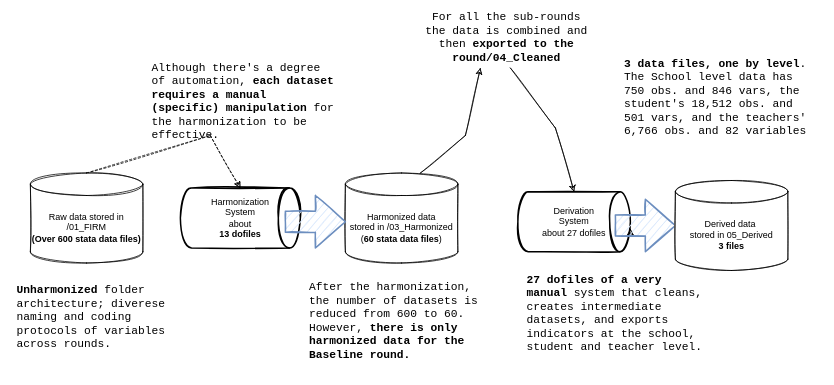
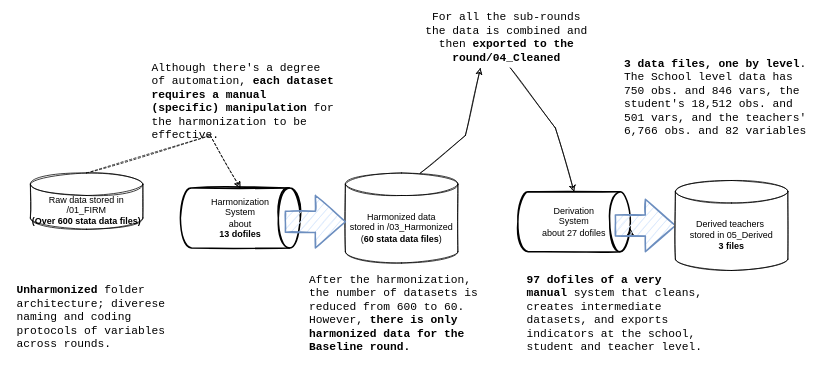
(87, 218) -> (87, 201)
(732, 235) -> (732, 235)
(616, 314) -> (616, 314)
(394, 321) -> (394, 314)
